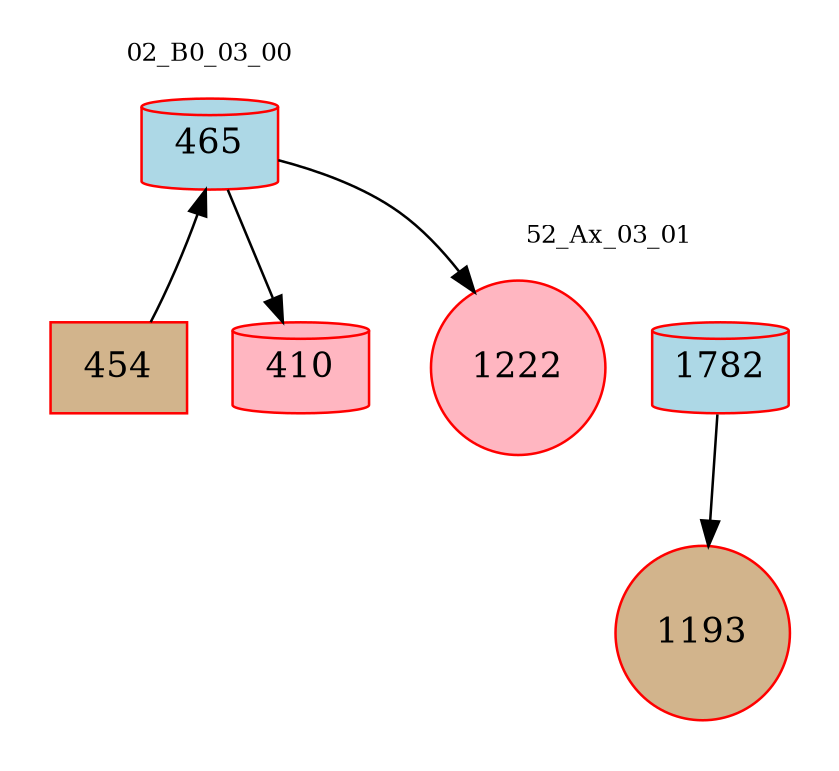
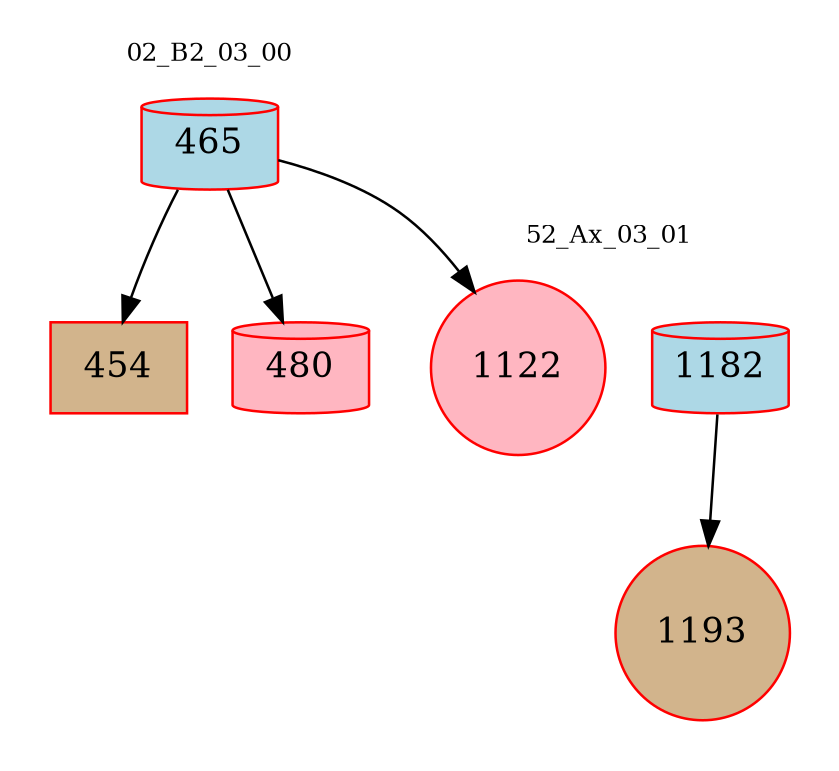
(210, 54) -> (210, 54)
(176, 269) -> (153, 243)
(301, 368) -> (301, 368)
(518, 368) -> (518, 368)
(720, 368) -> (720, 368)
